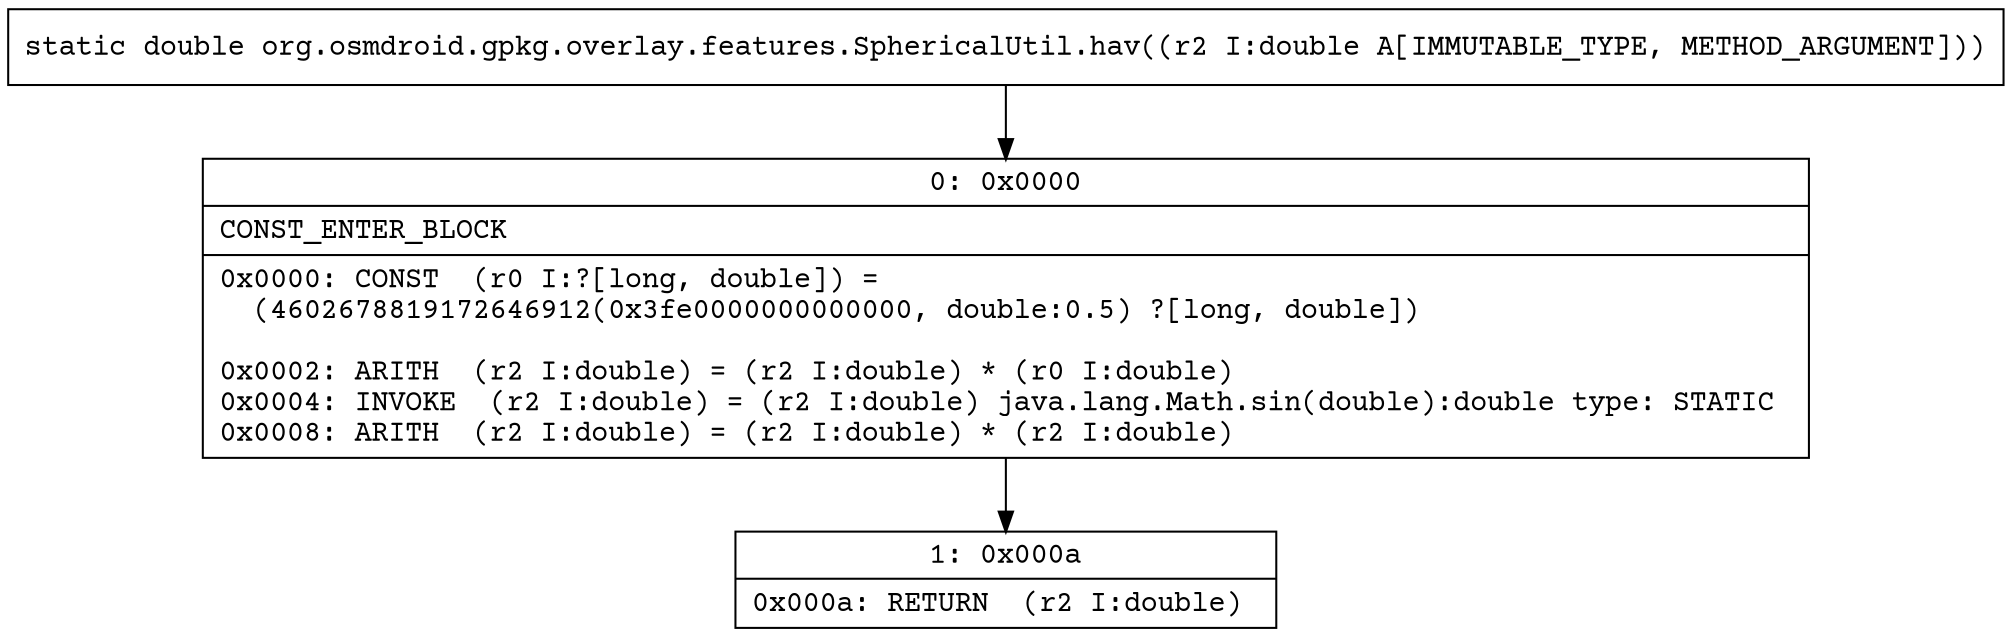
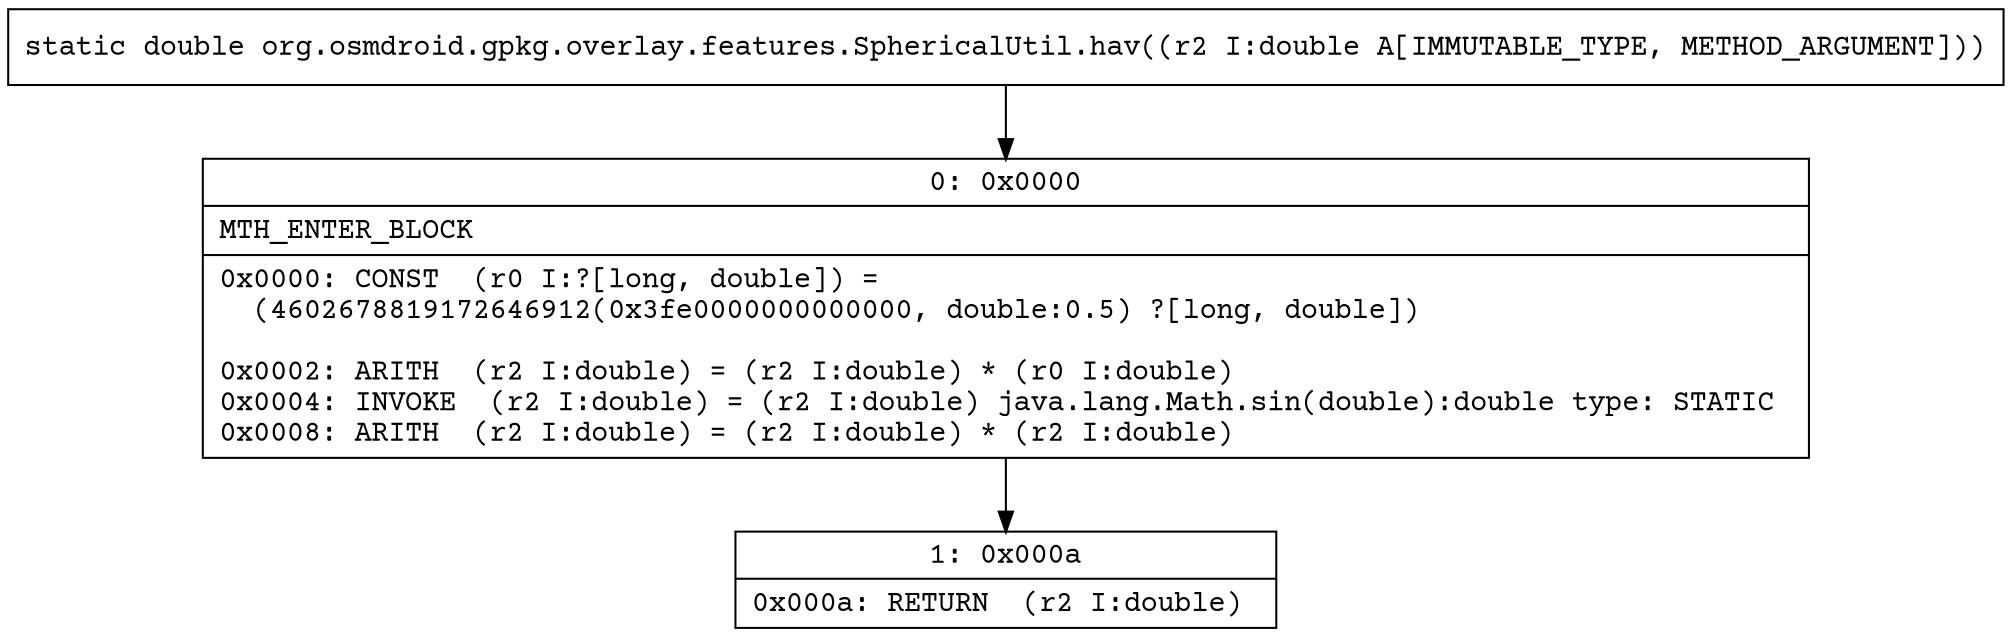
(364, 229) -> (346, 229)
